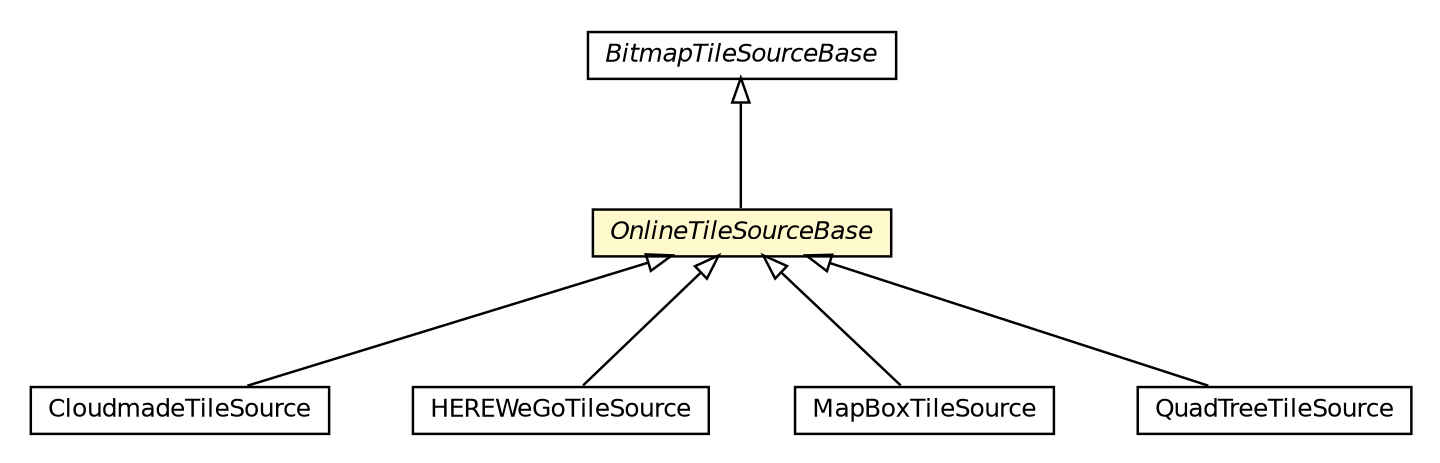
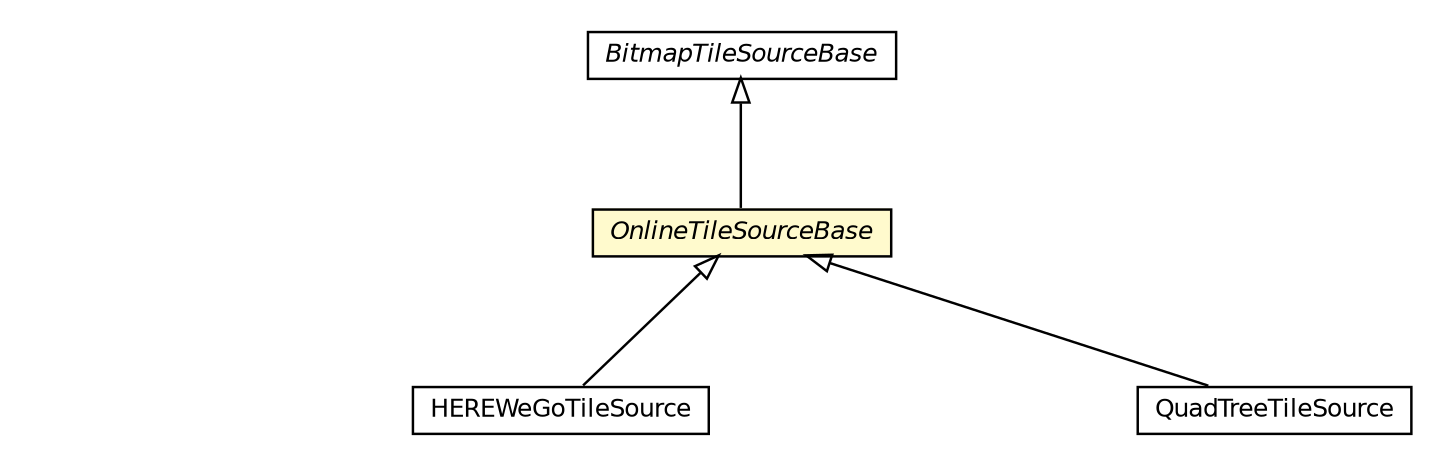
(179, 409) -> none
(923, 409) -> none
